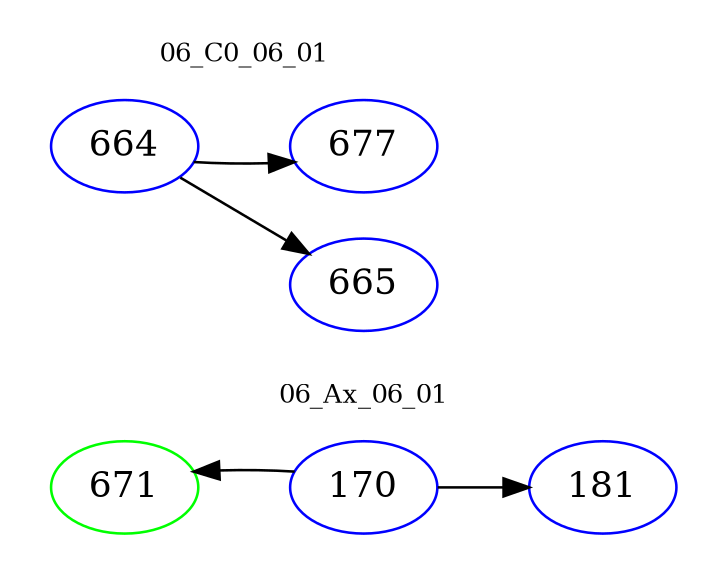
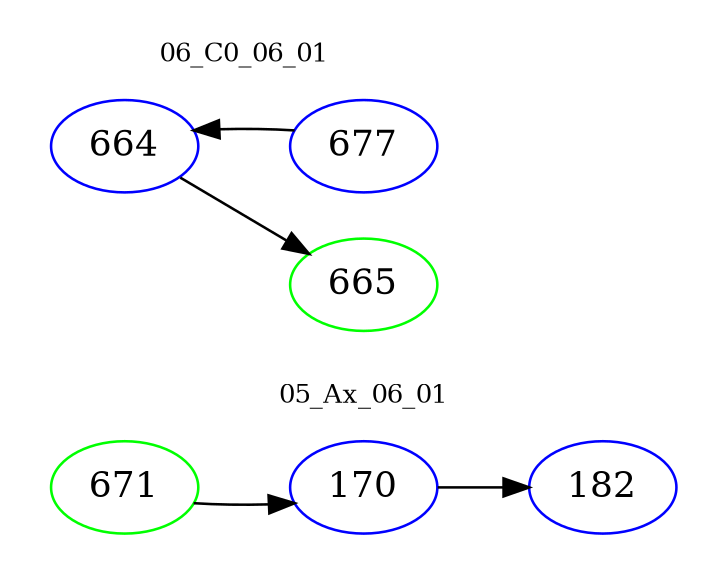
(231, 163) -> (257, 129)
(364, 285) -> (364, 285)
(364, 396) -> (364, 396)
(257, 470) -> (231, 505)
(603, 487) -> (603, 487)
